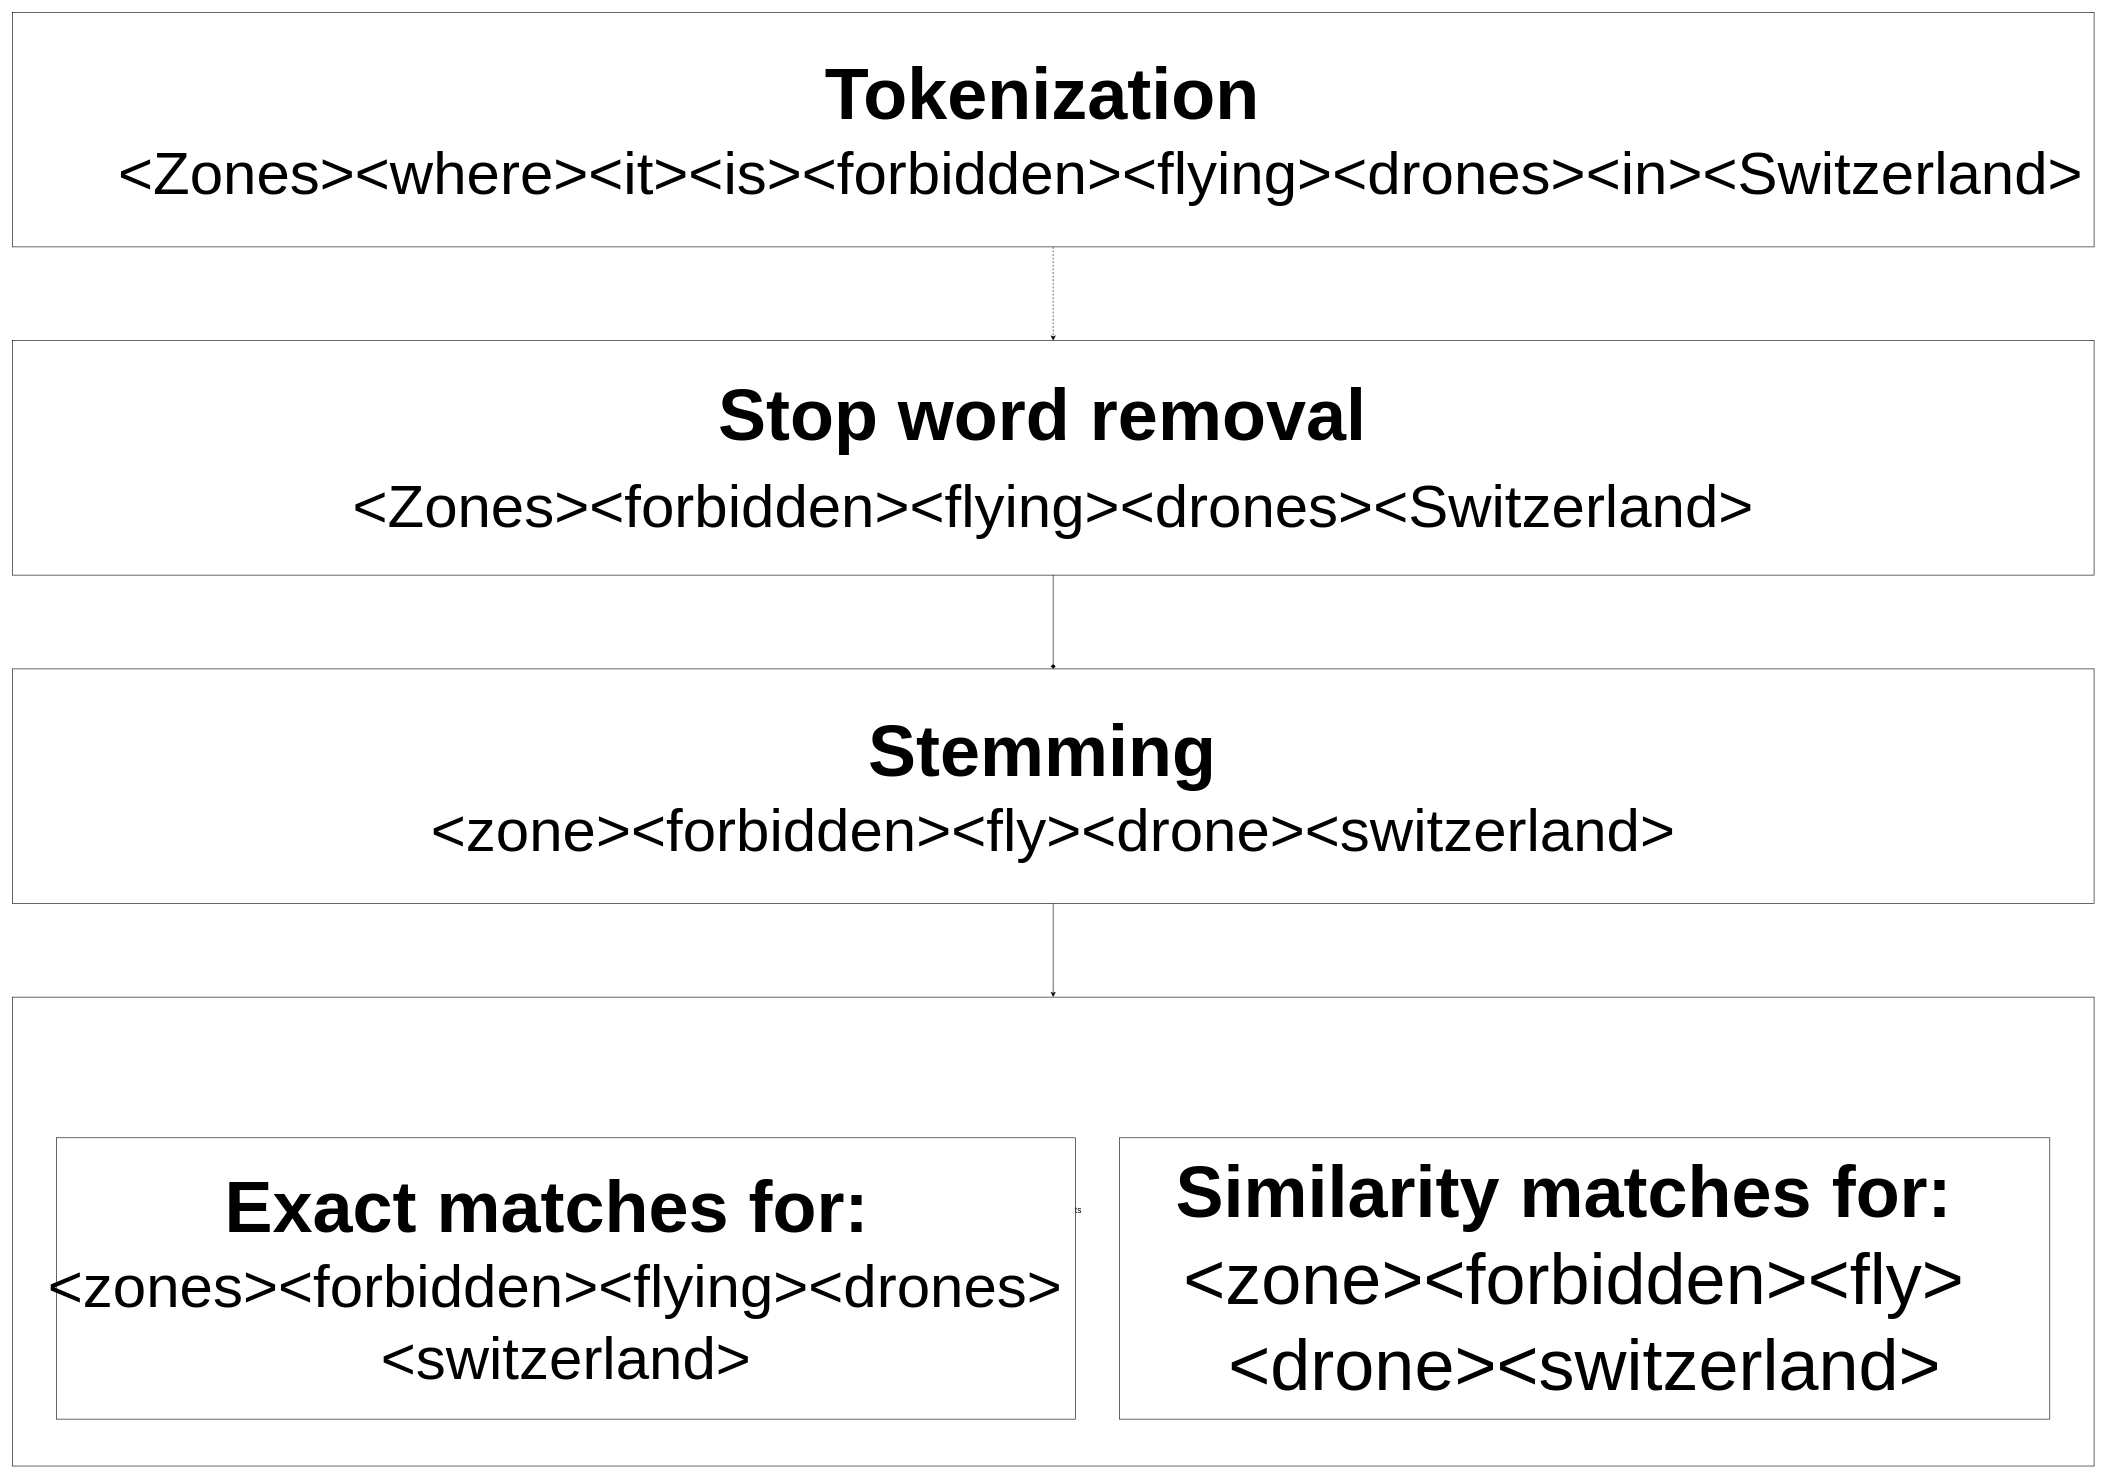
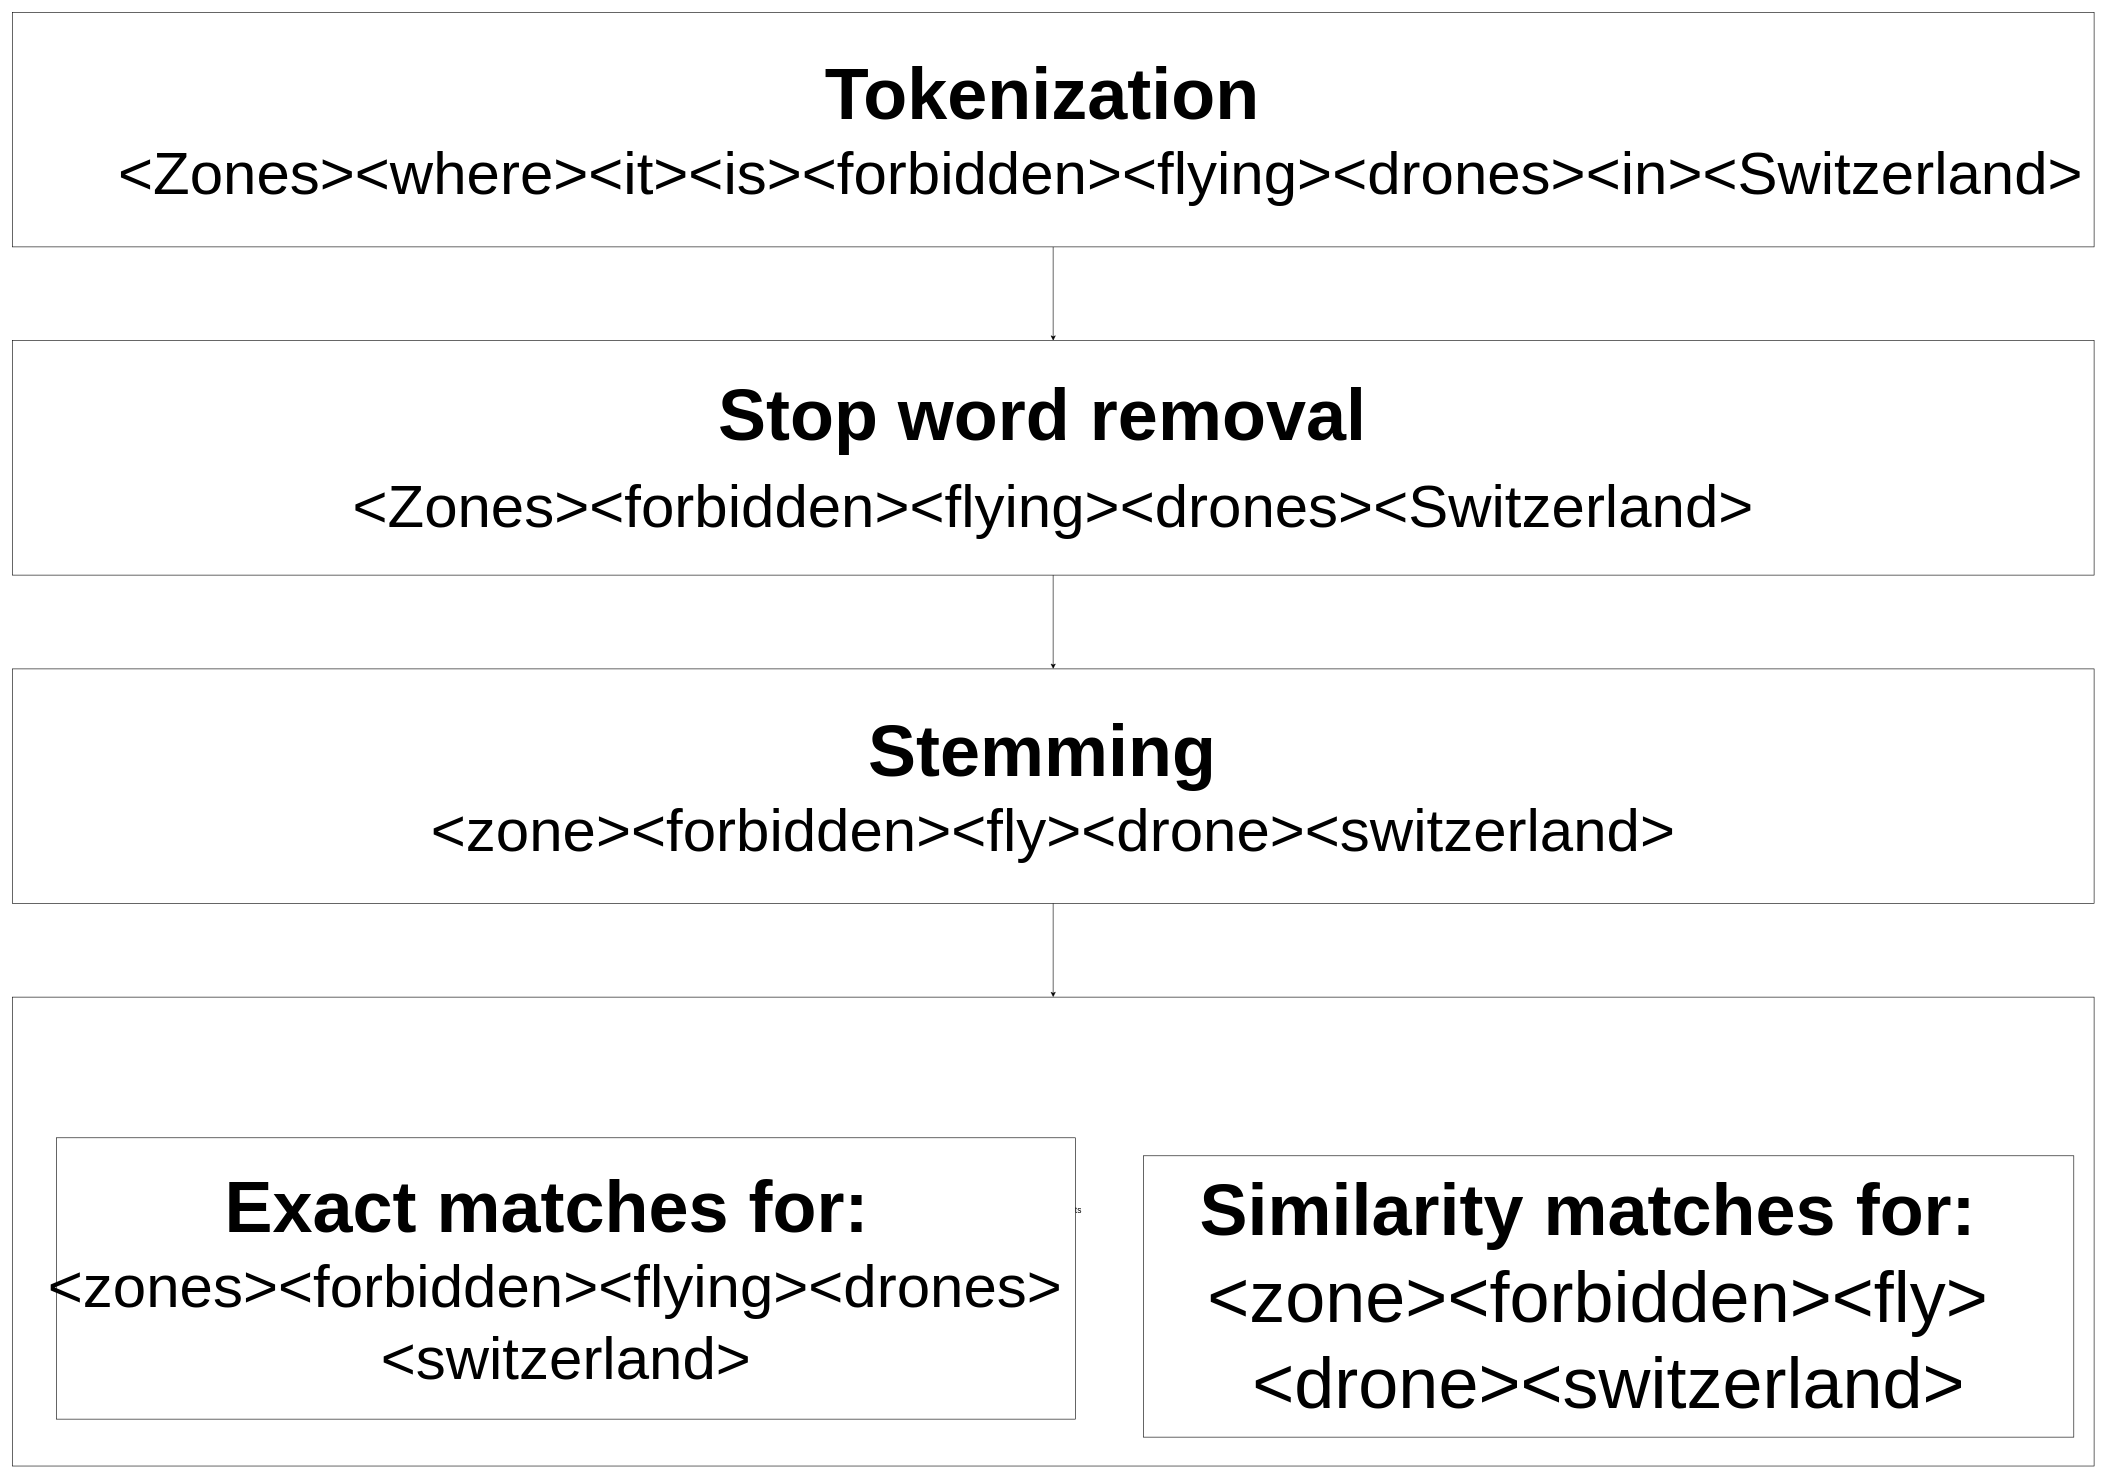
(1053, 291) -> (1053, 291)
(1053, 663) -> (1053, 663)
(1585, 1279) -> (1609, 1297)
